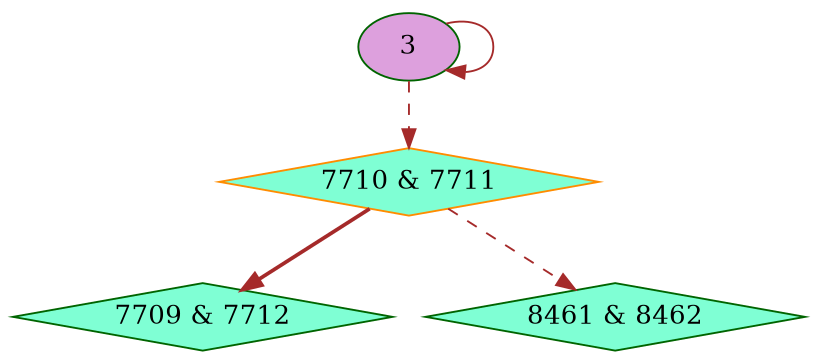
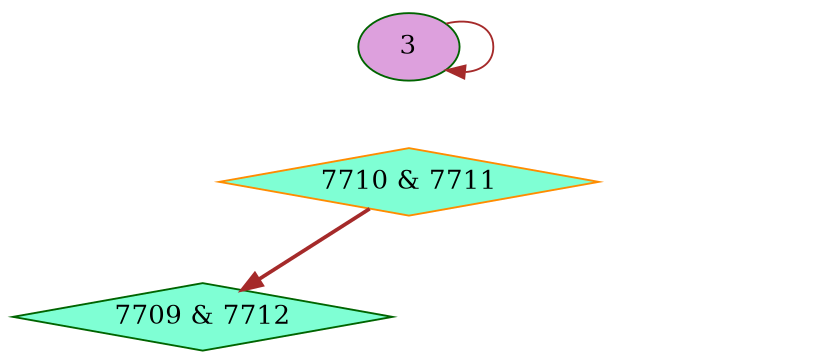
(409, 105) -> none
(615, 317) -> none
